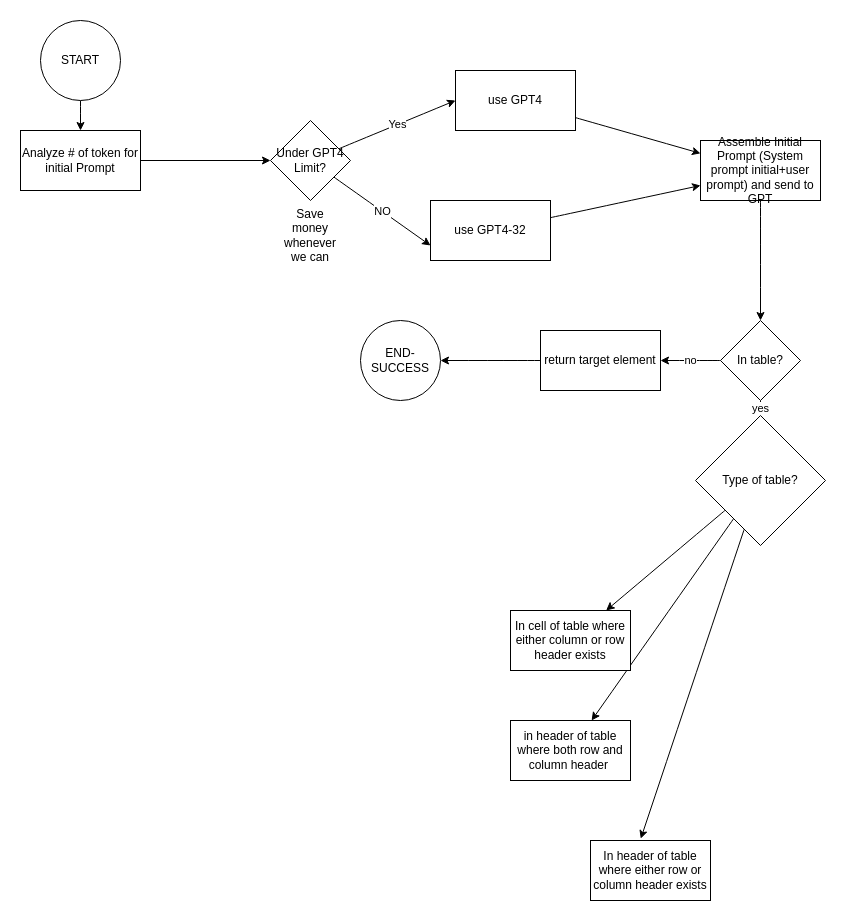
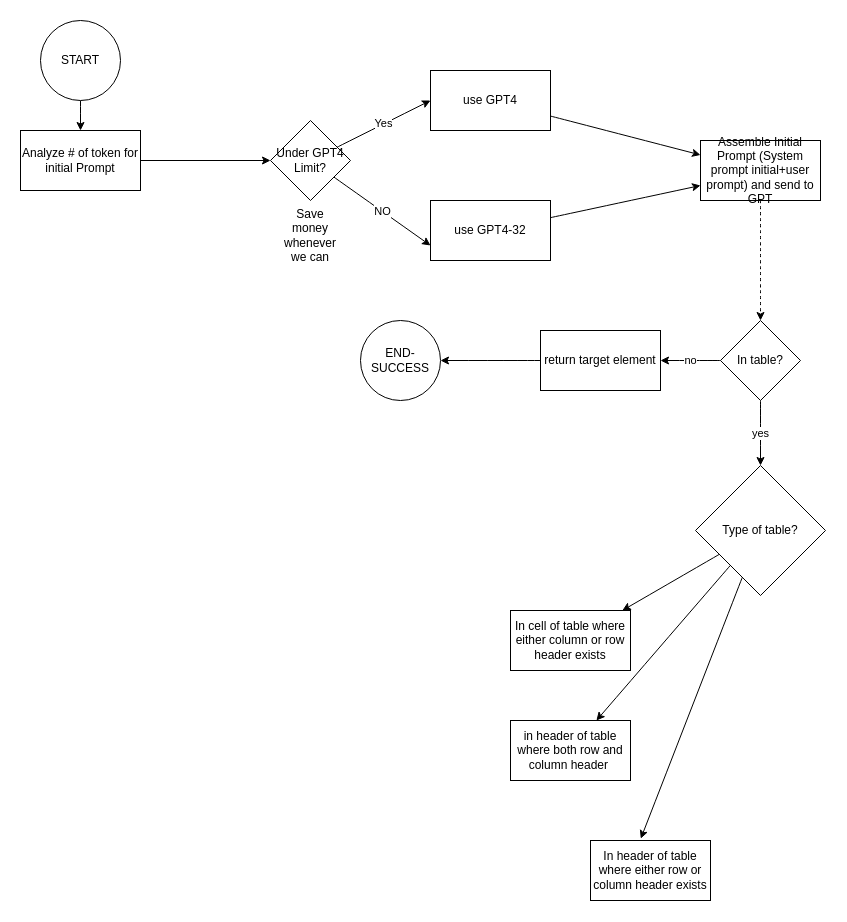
(516, 101) -> (491, 101)
(761, 259) -> (761, 259)
(761, 481) -> (761, 531)
